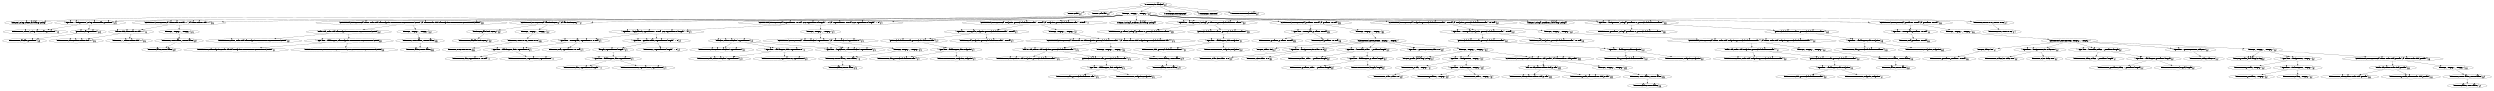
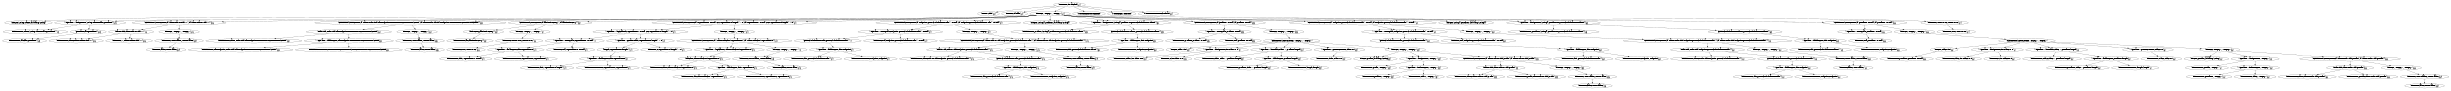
(790, 45) -> (717, 54)
(1403, 72) -> (1336, 54)
